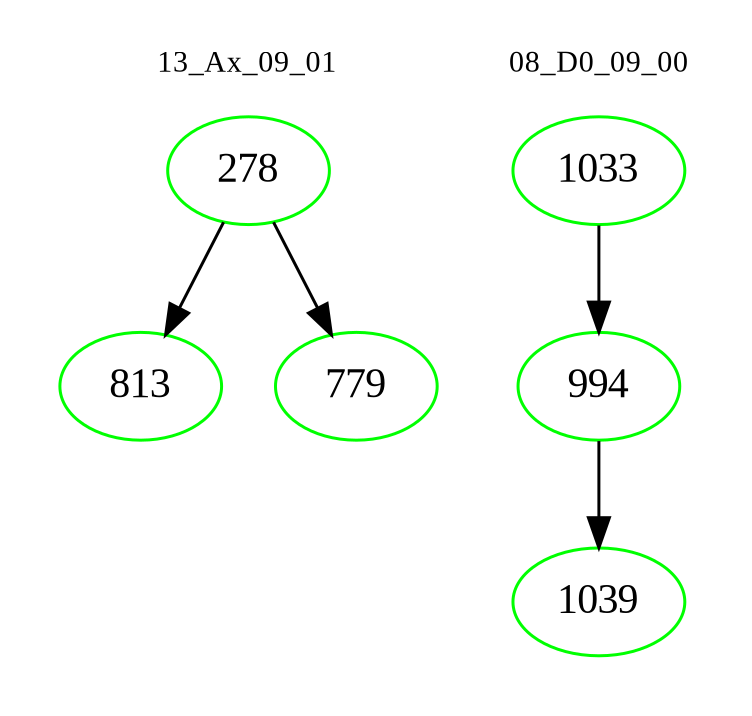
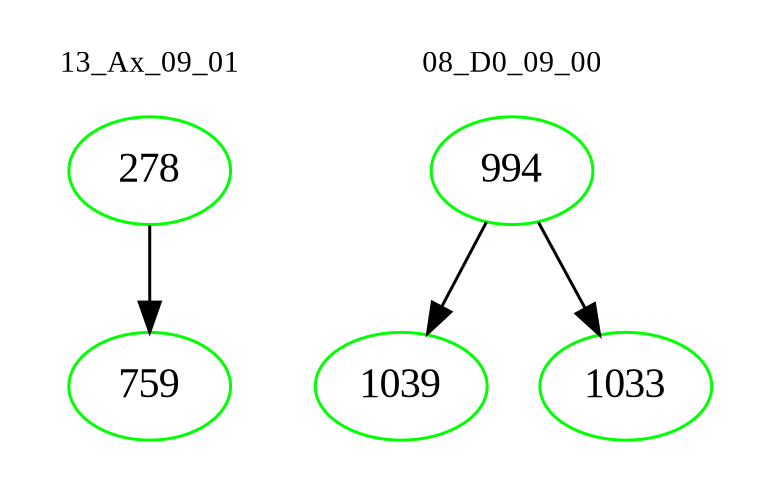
(599, 264) -> (562, 265)
(141, 386) -> none
(356, 386) -> (150, 386)
